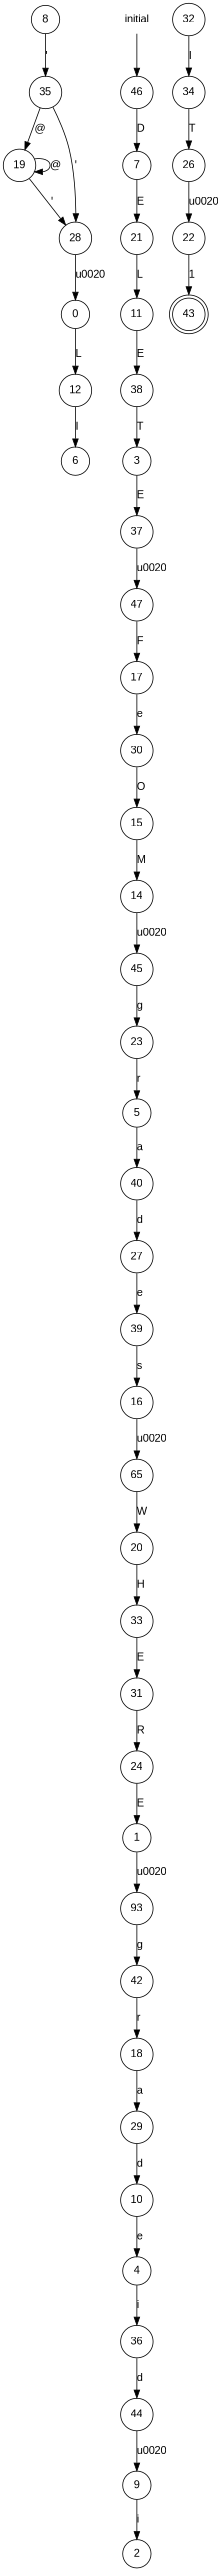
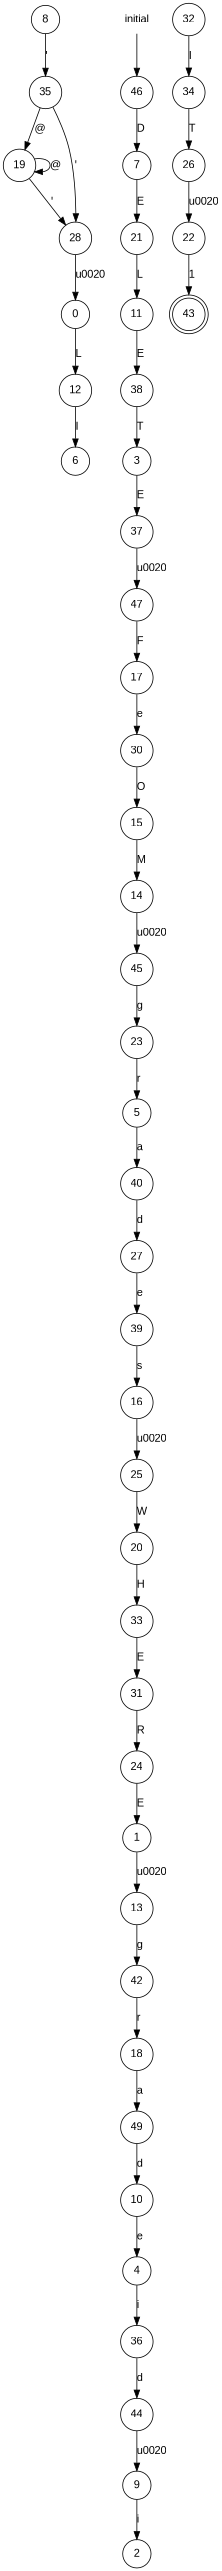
(137, 1475) -> (137, 1475)
(137, 1909) -> (137, 1909)
(137, 2127) -> (137, 2127)
